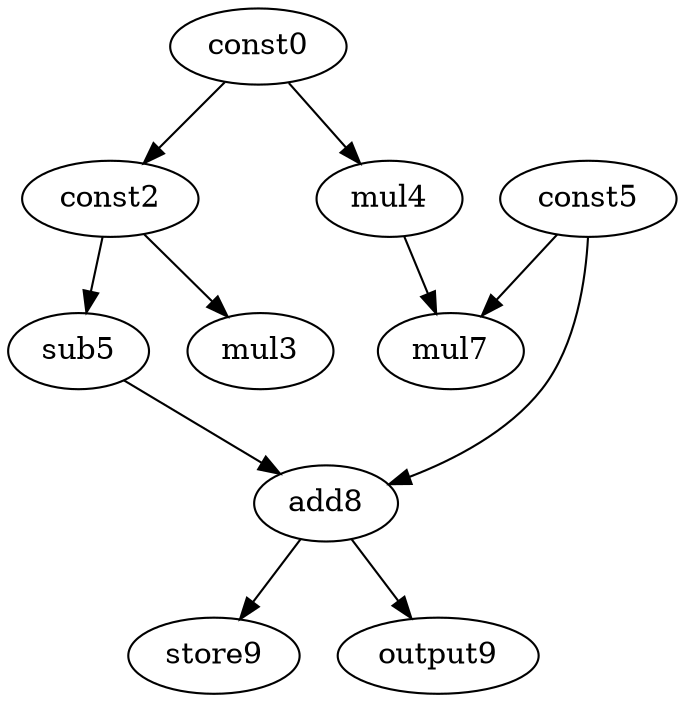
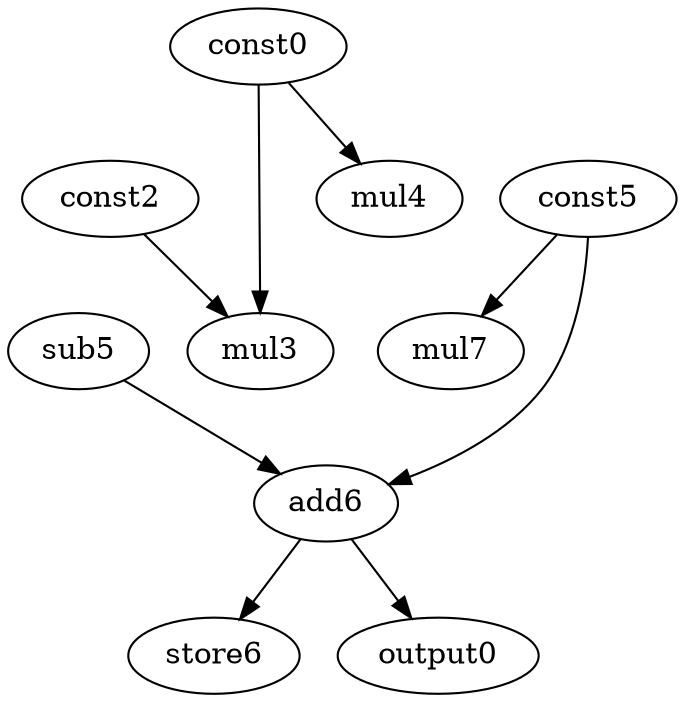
(192, 115) -> (259, 188)
(97, 264) -> none
(416, 265) -> none
(326, 503) -> (326, 503)
(214, 656) -> (214, 656)
(438, 656) -> (438, 656)
